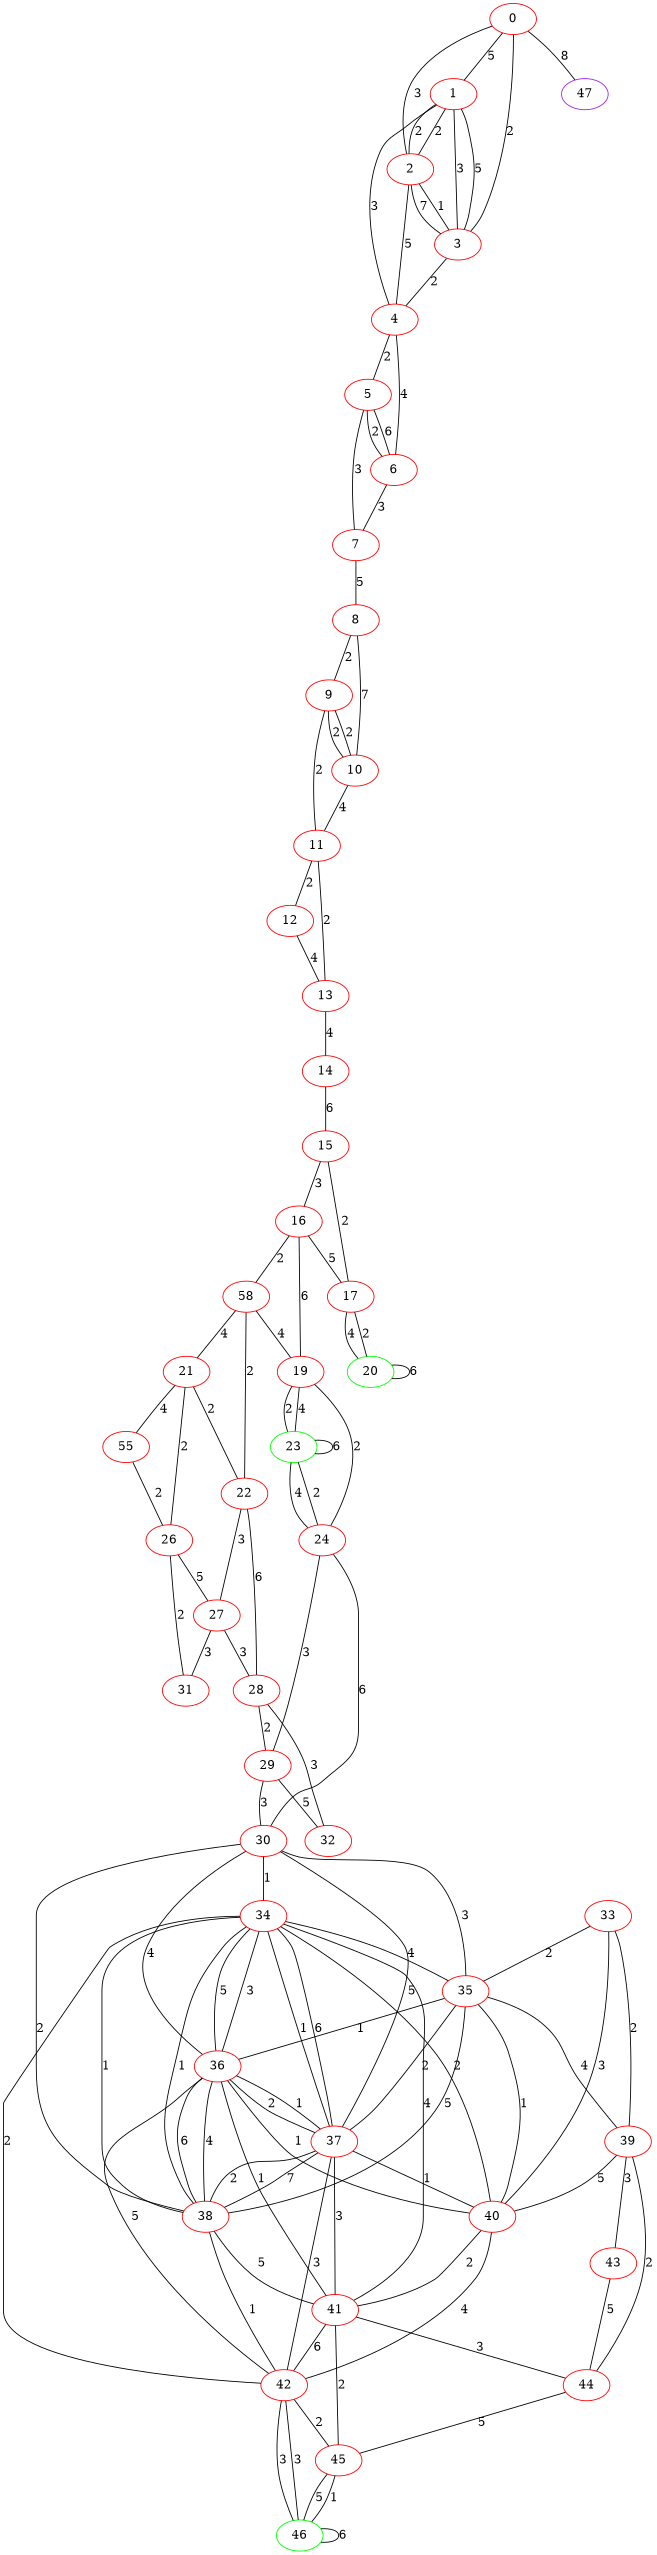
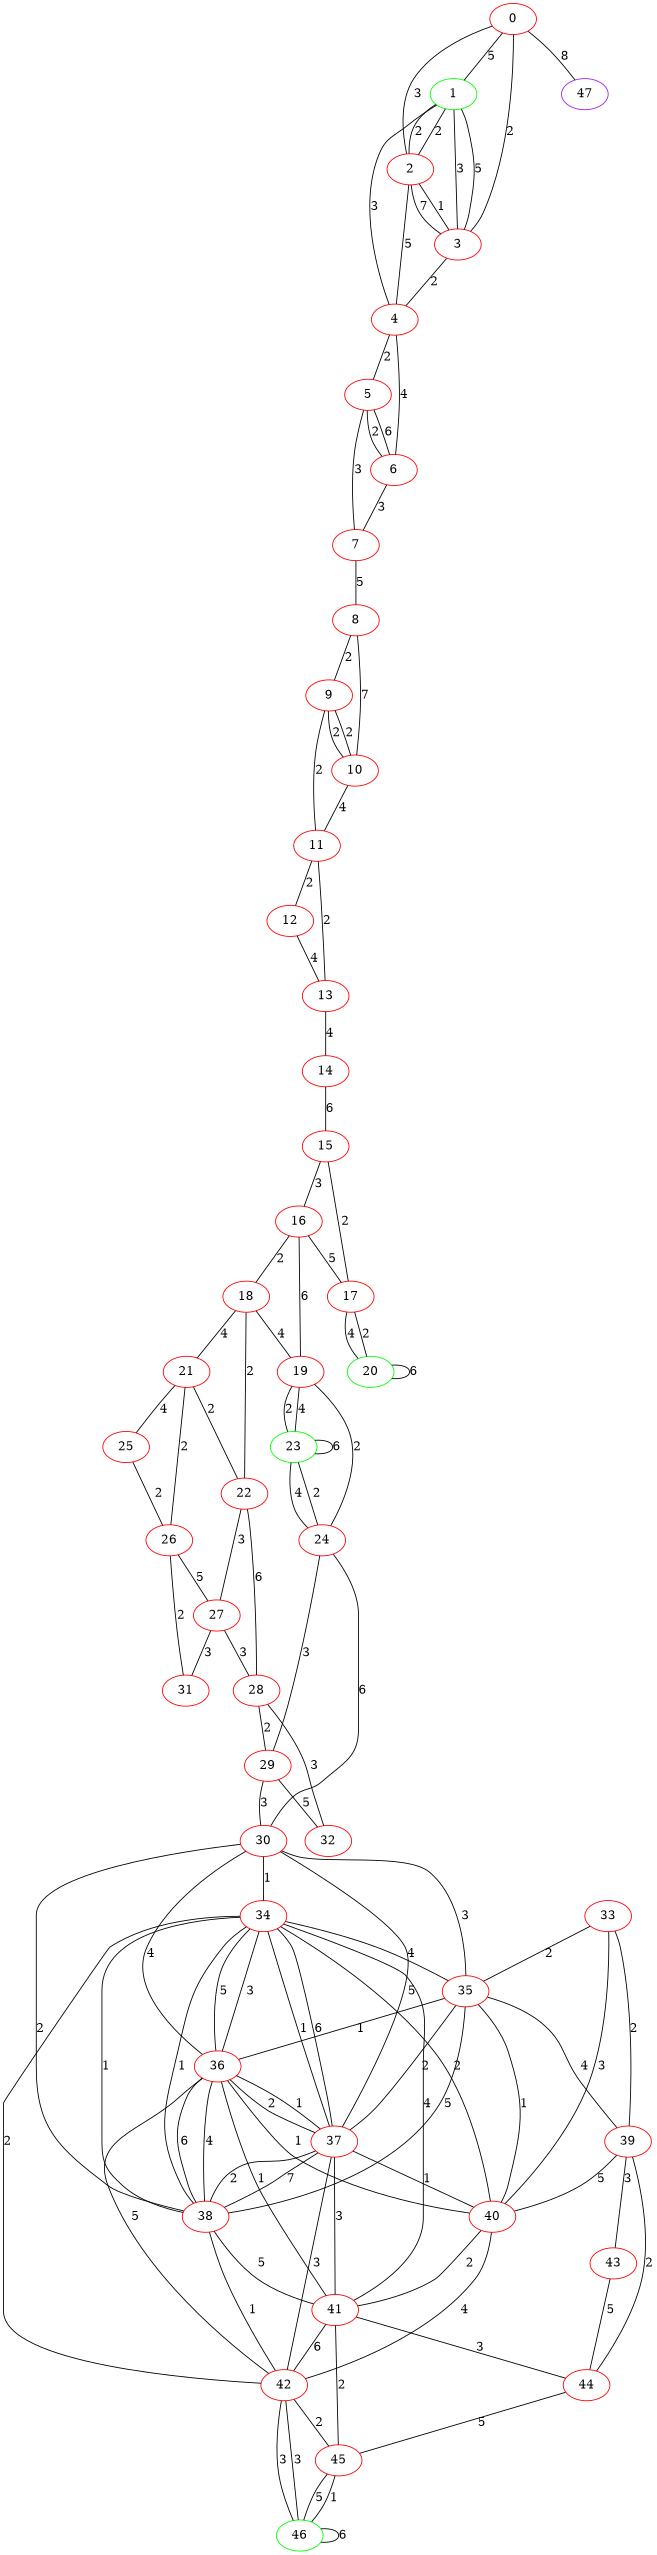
(454, 94) -> (454, 94)
(246, 1297) -> (246, 1297)
(126, 1447) -> (126, 1447)
